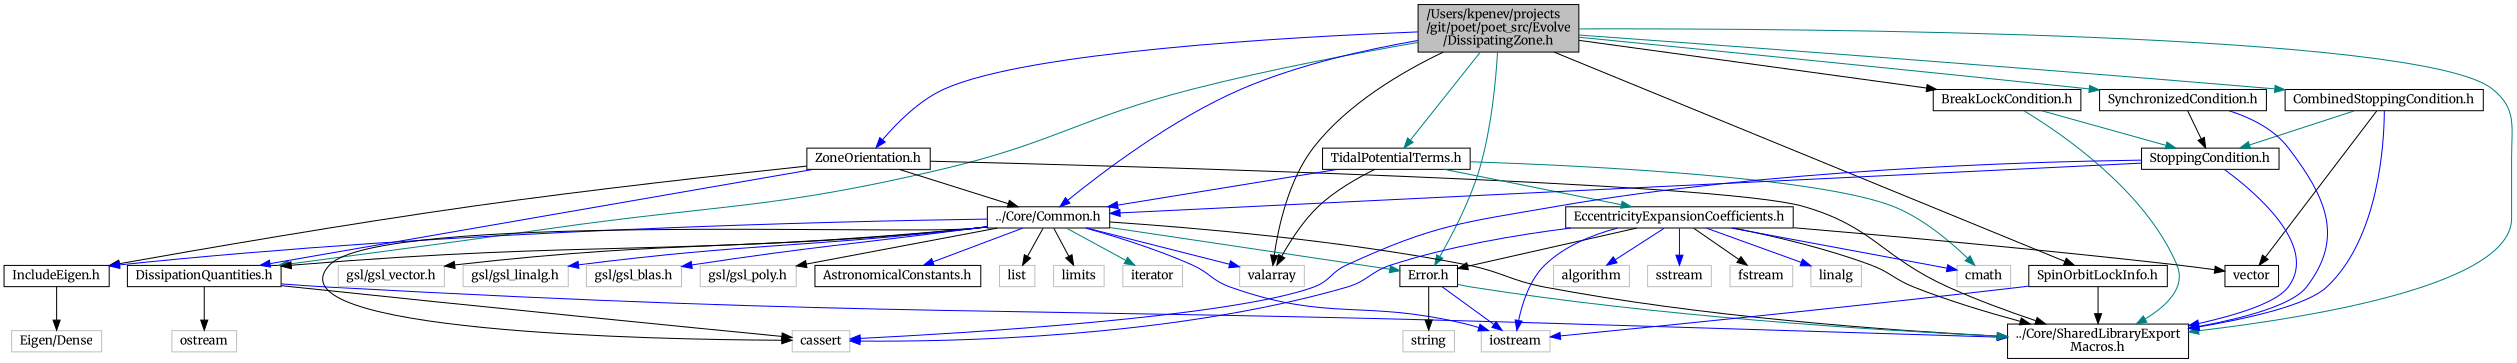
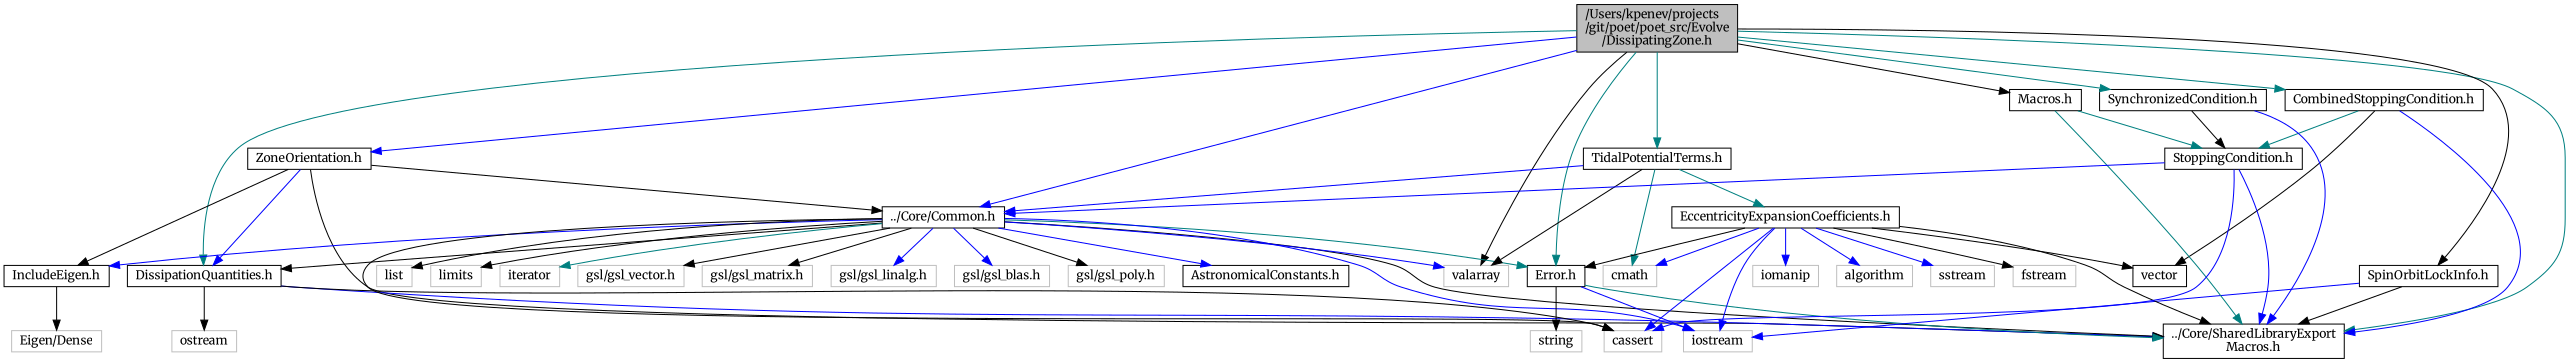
(2007, 100) -> (2045, 100)
none -> (757, 276)
(1836, 276) -> (1786, 276)
